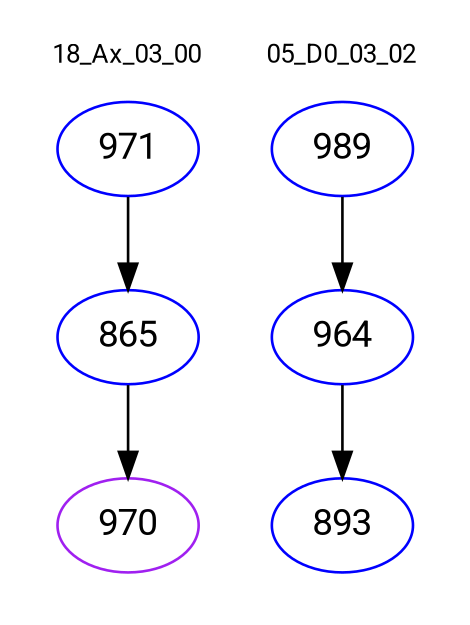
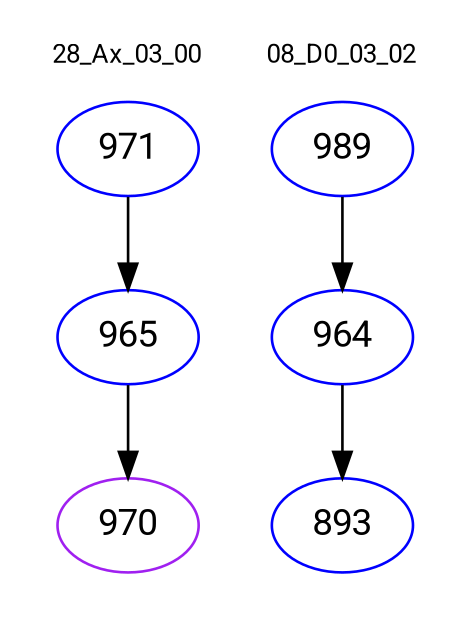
(128, 56) -> (128, 56)
(342, 56) -> (342, 56)
(128, 337) -> (128, 337)
